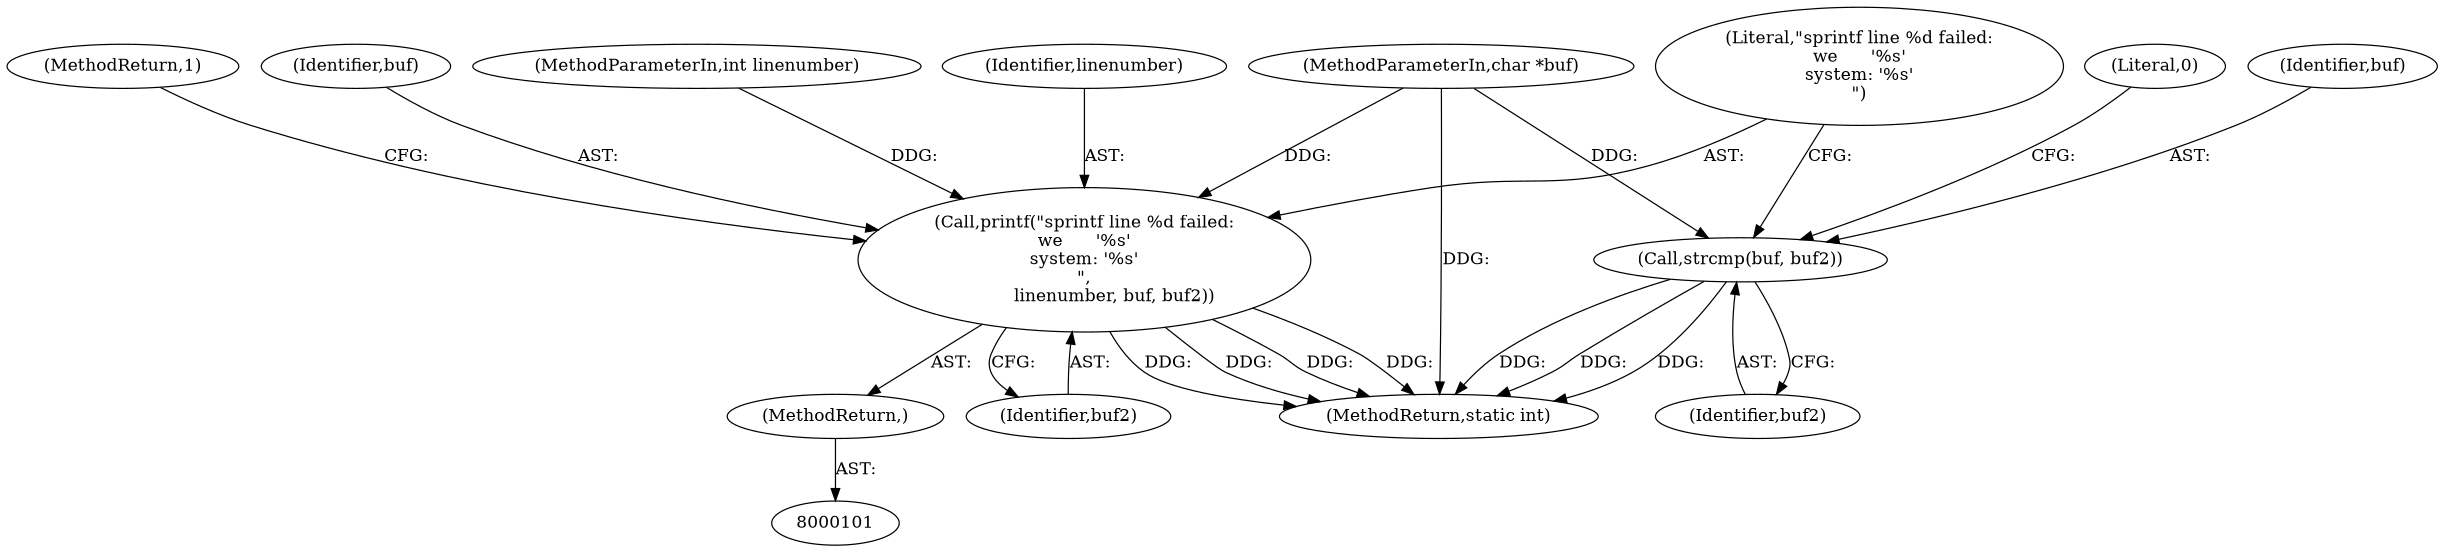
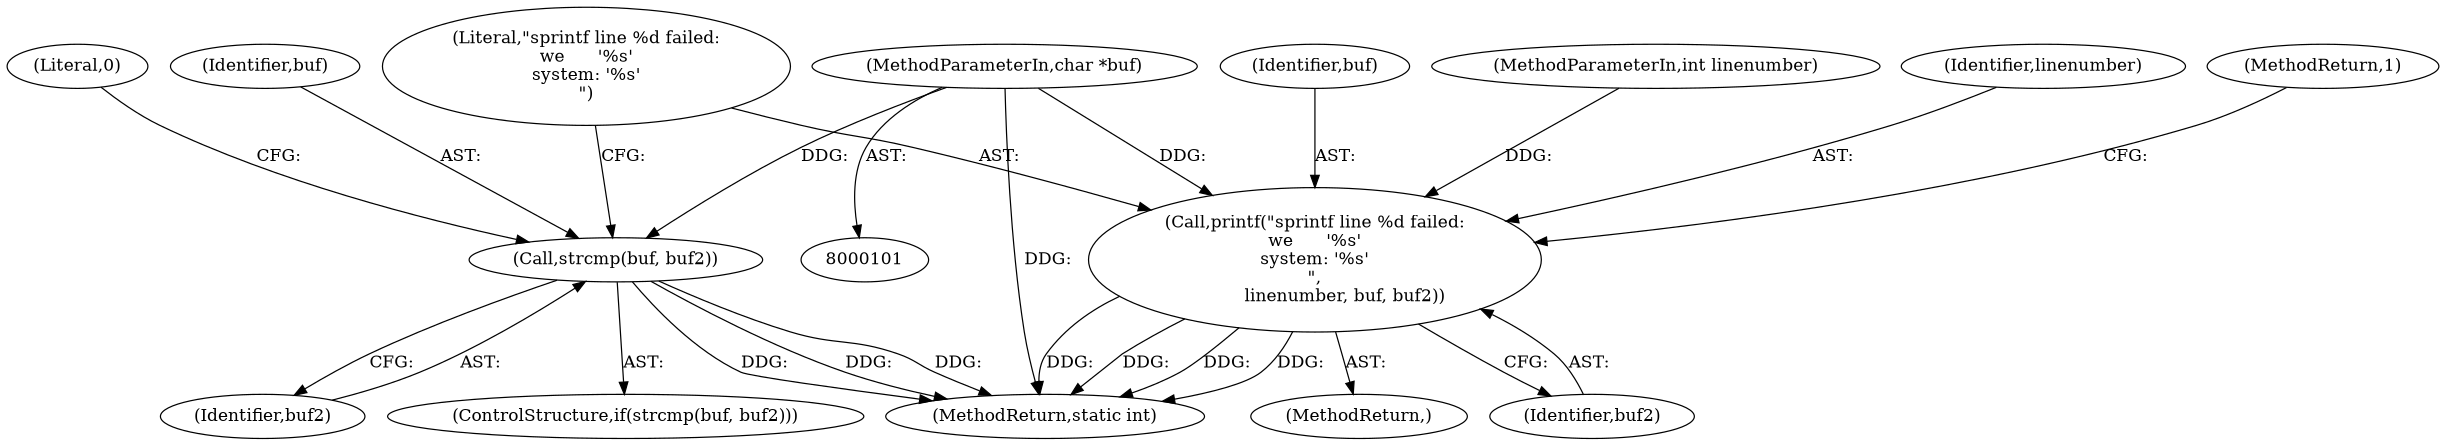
none -> (626, 416)
(835, 464) -> (866, 147)
